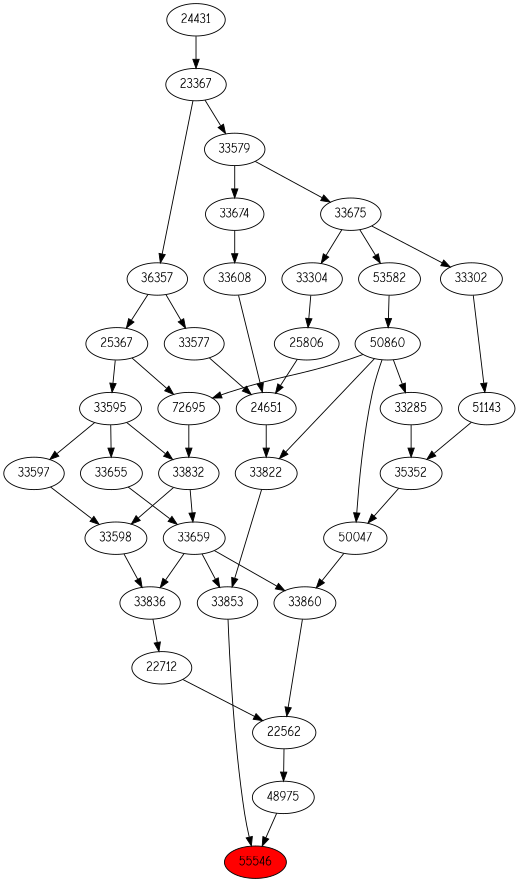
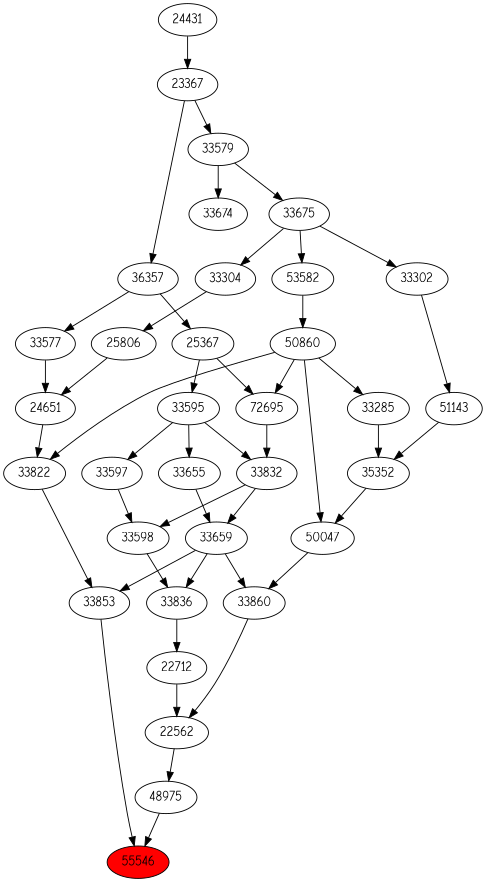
(235, 279) -> none
